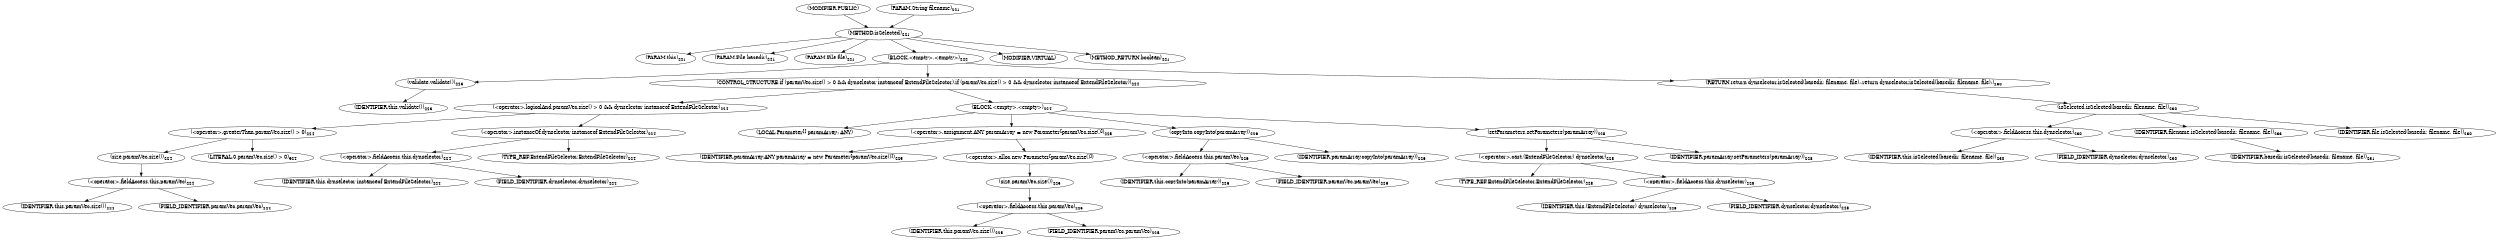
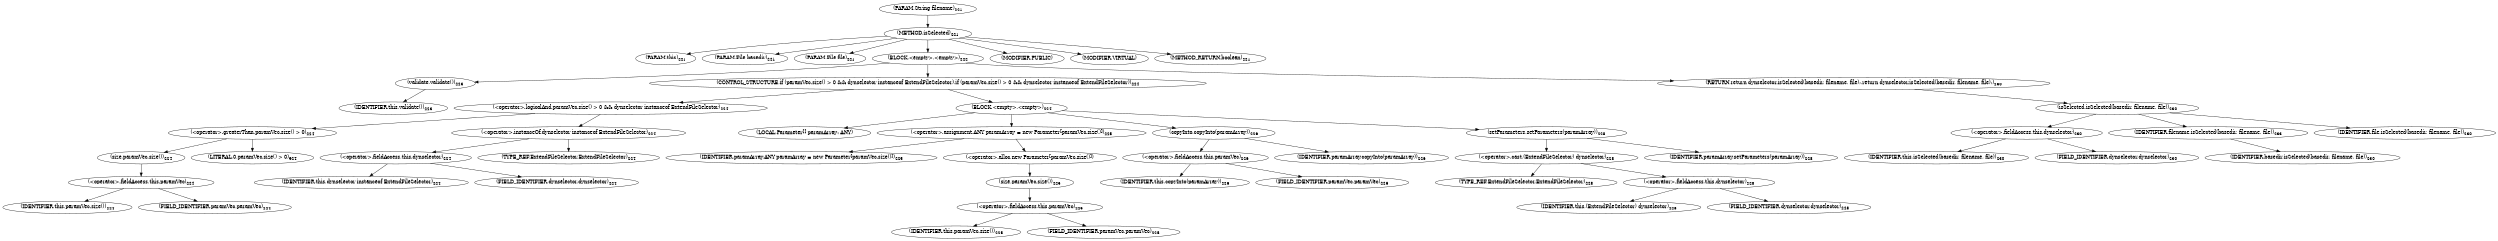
(854, 21) -> (976, 46)
(2371, 157) -> (2371, 157)
